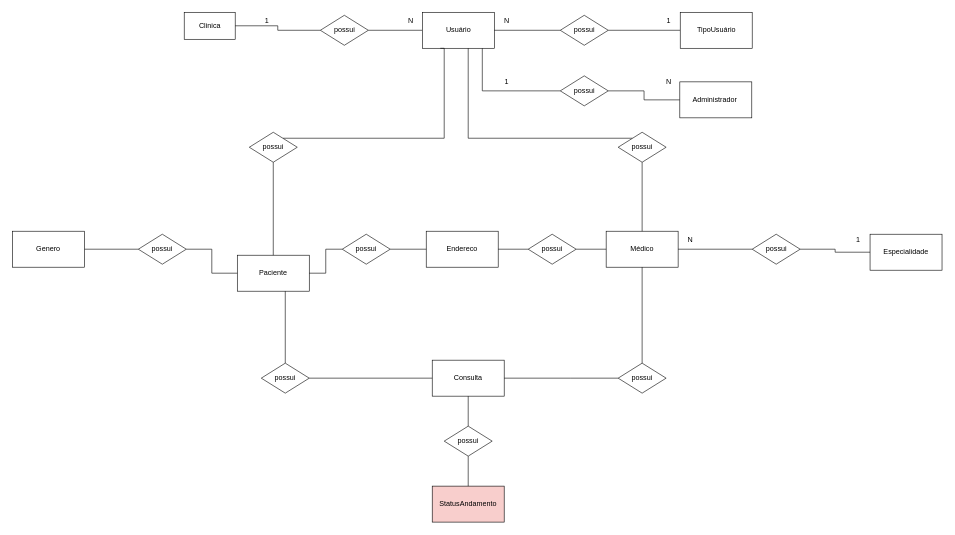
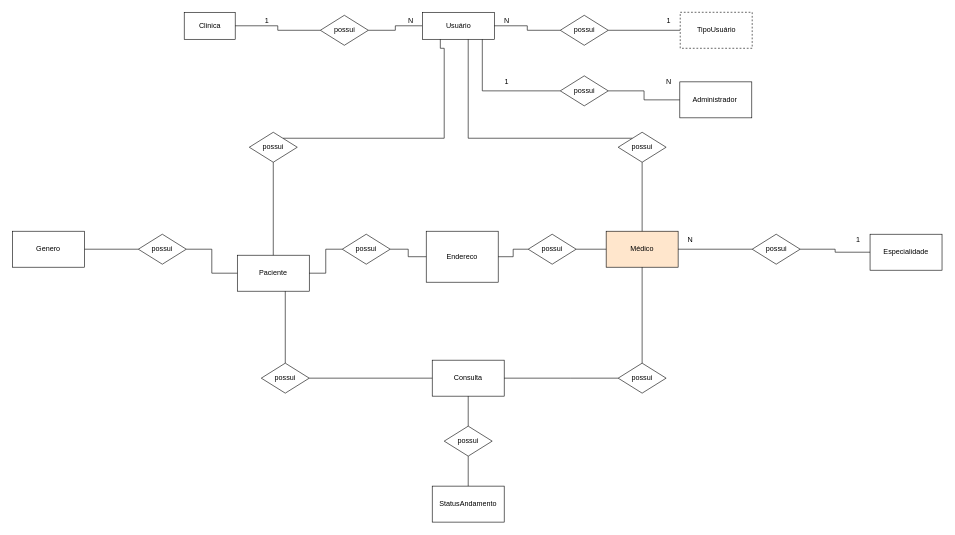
(458, 30) -> (458, 26)
(716, 30) -> (716, 30)
(462, 249) -> (462, 257)
(642, 249) -> (642, 249)
(468, 504) -> (468, 504)
